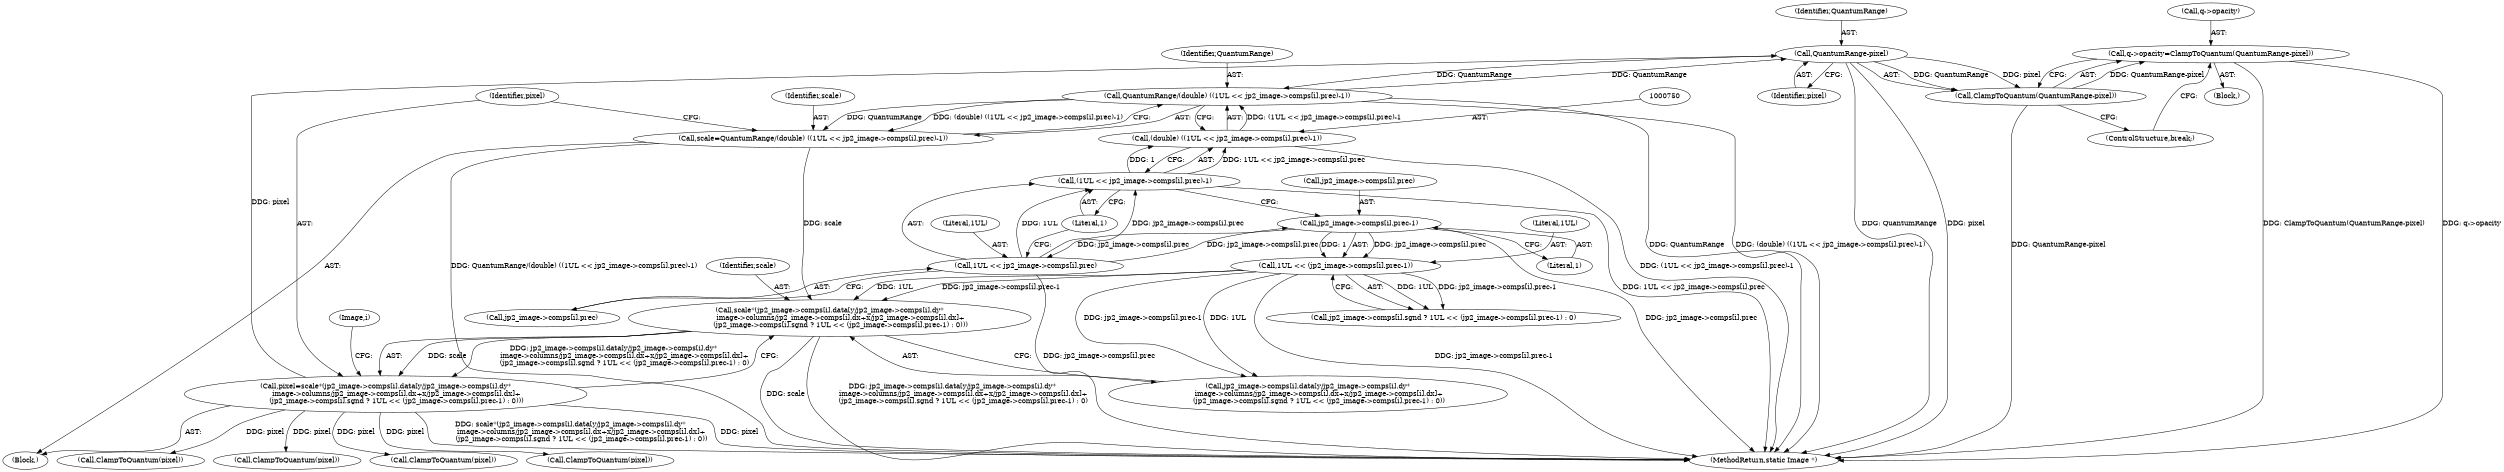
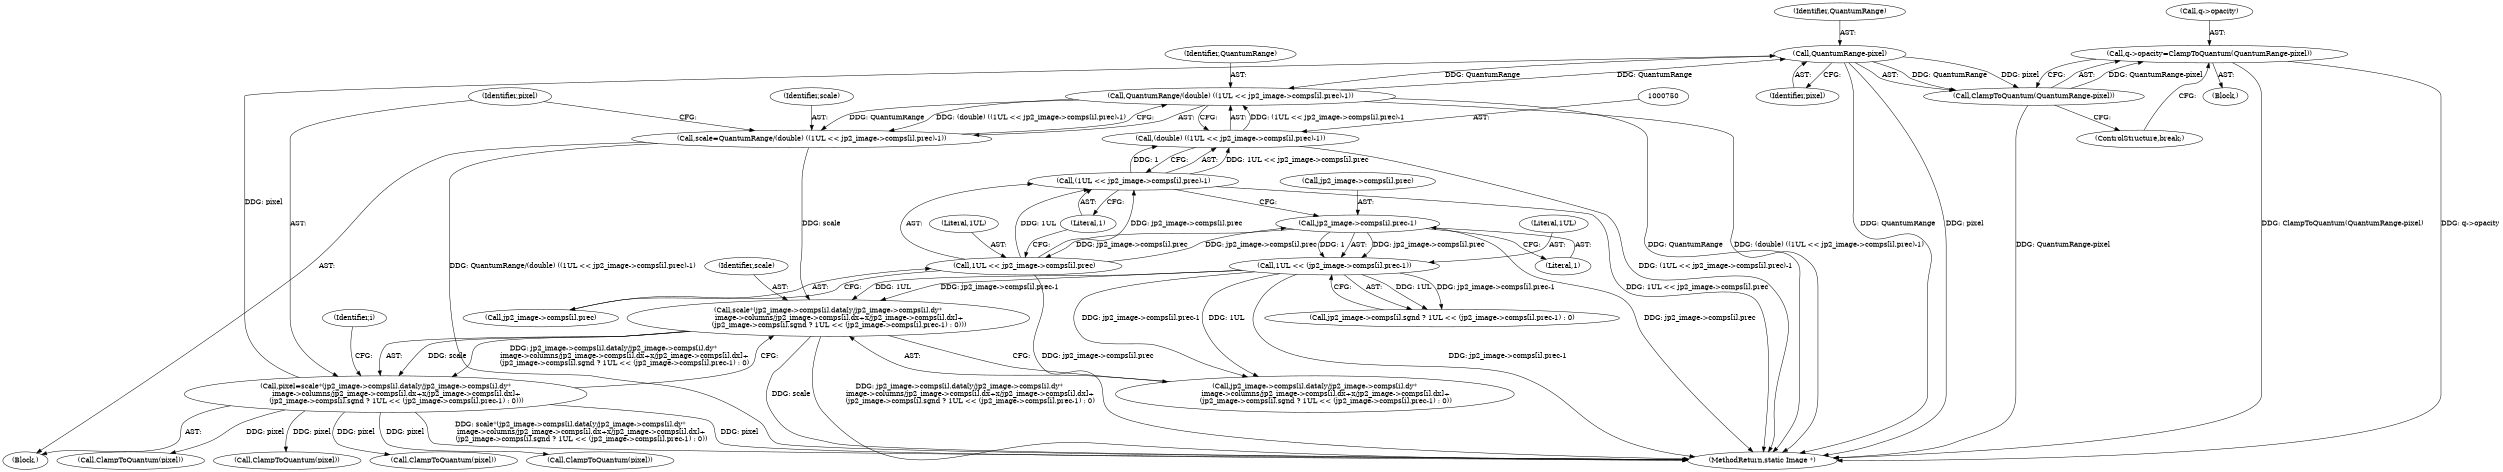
(354, 318) -> (354, 318)
